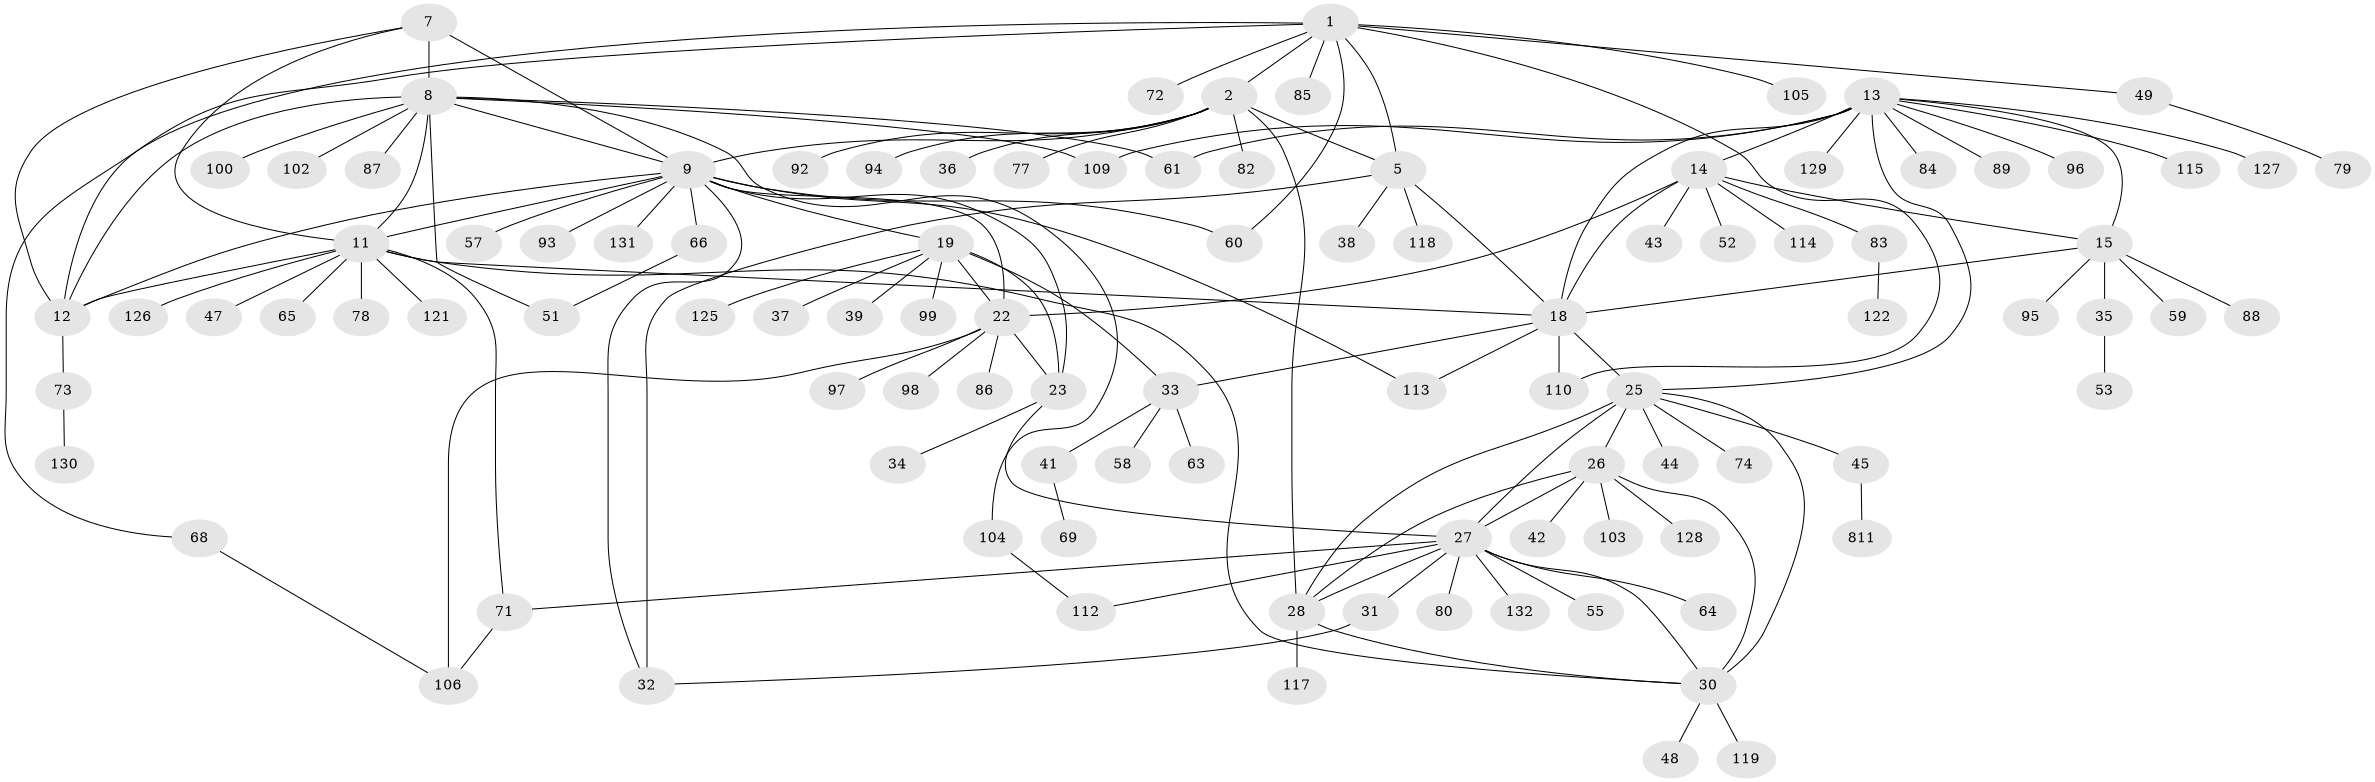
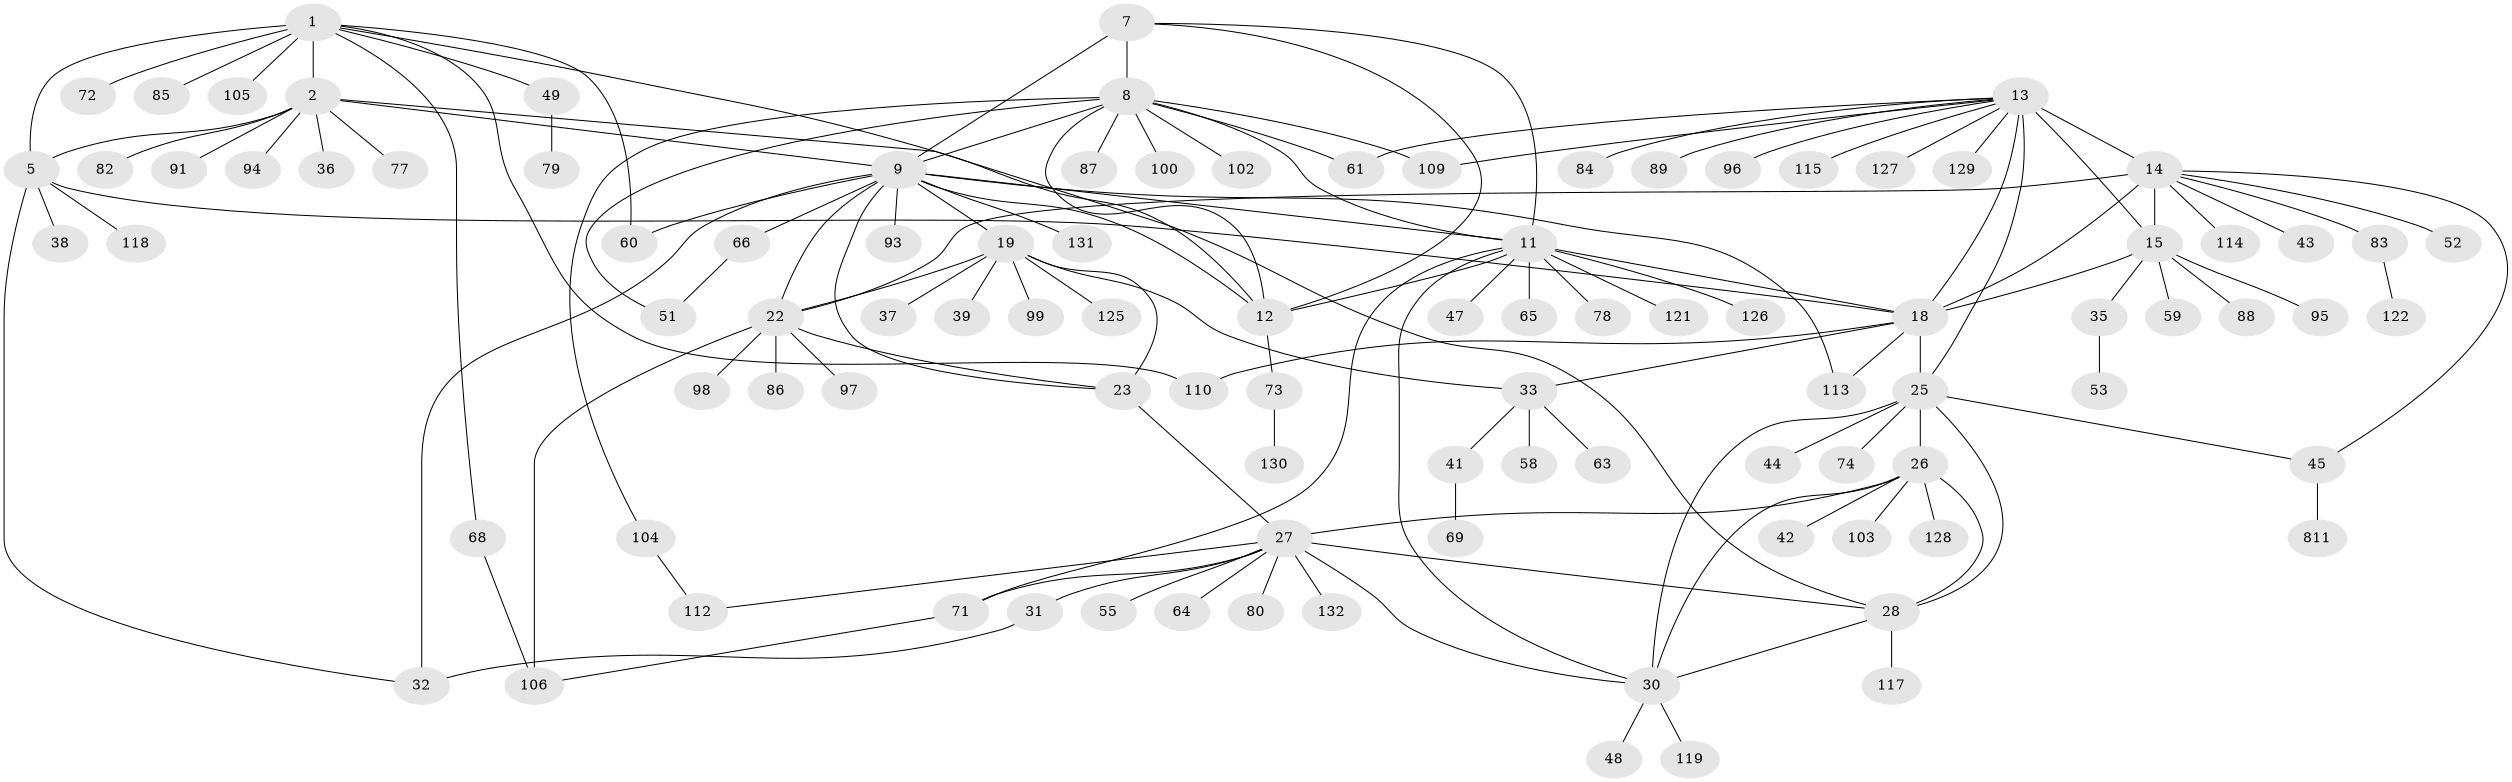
(801, 170) -> (179, 170)
none -> (2486, 222)
(474, 244) -> none
(1544, 460) -> none
(898, 465) -> none
